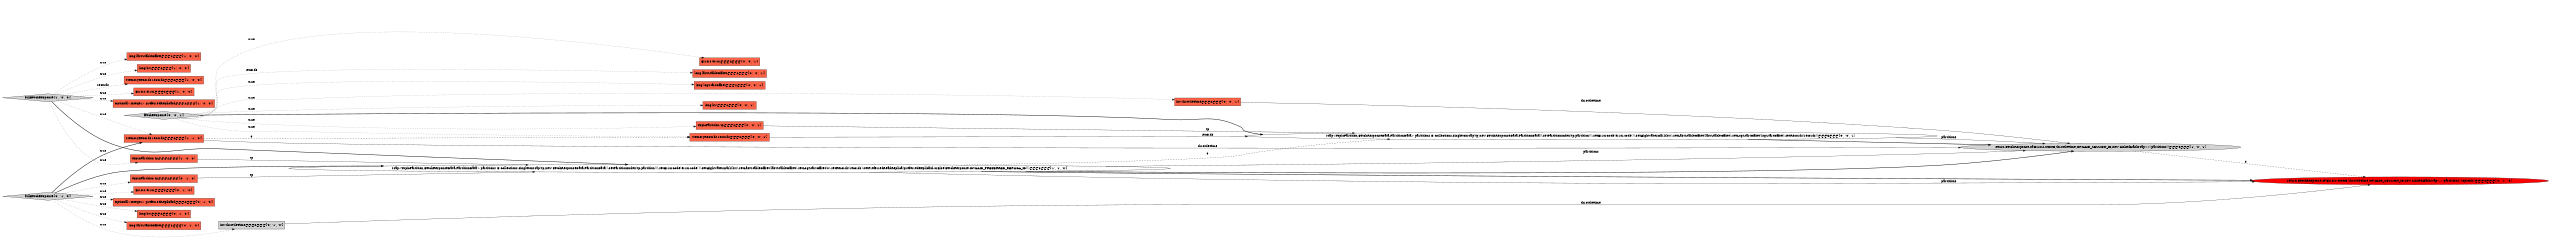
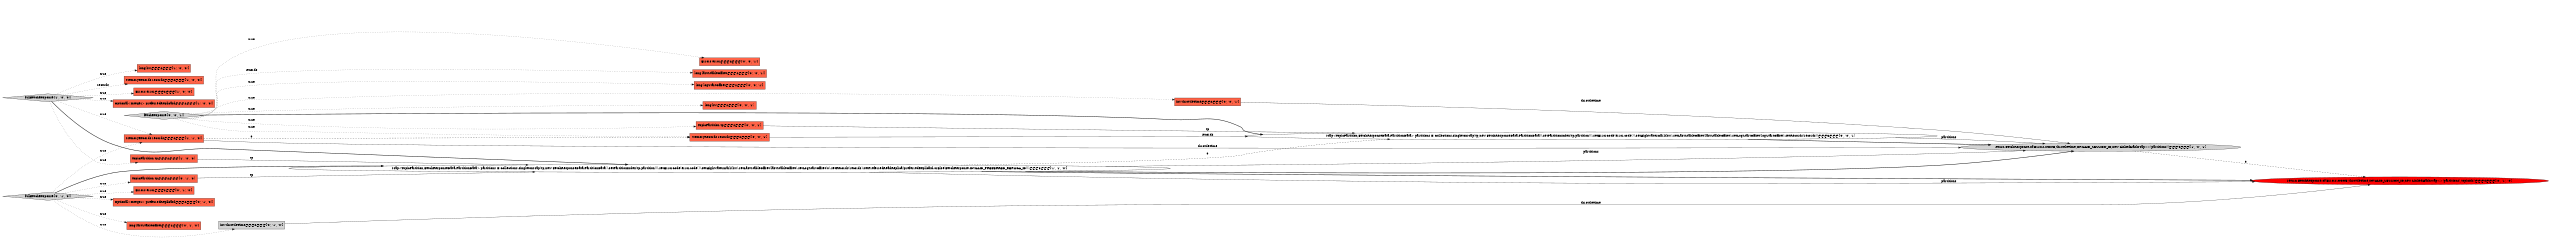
(164, 57) -> none
(92, 161) -> (92, 161)
(164, 214) -> none
